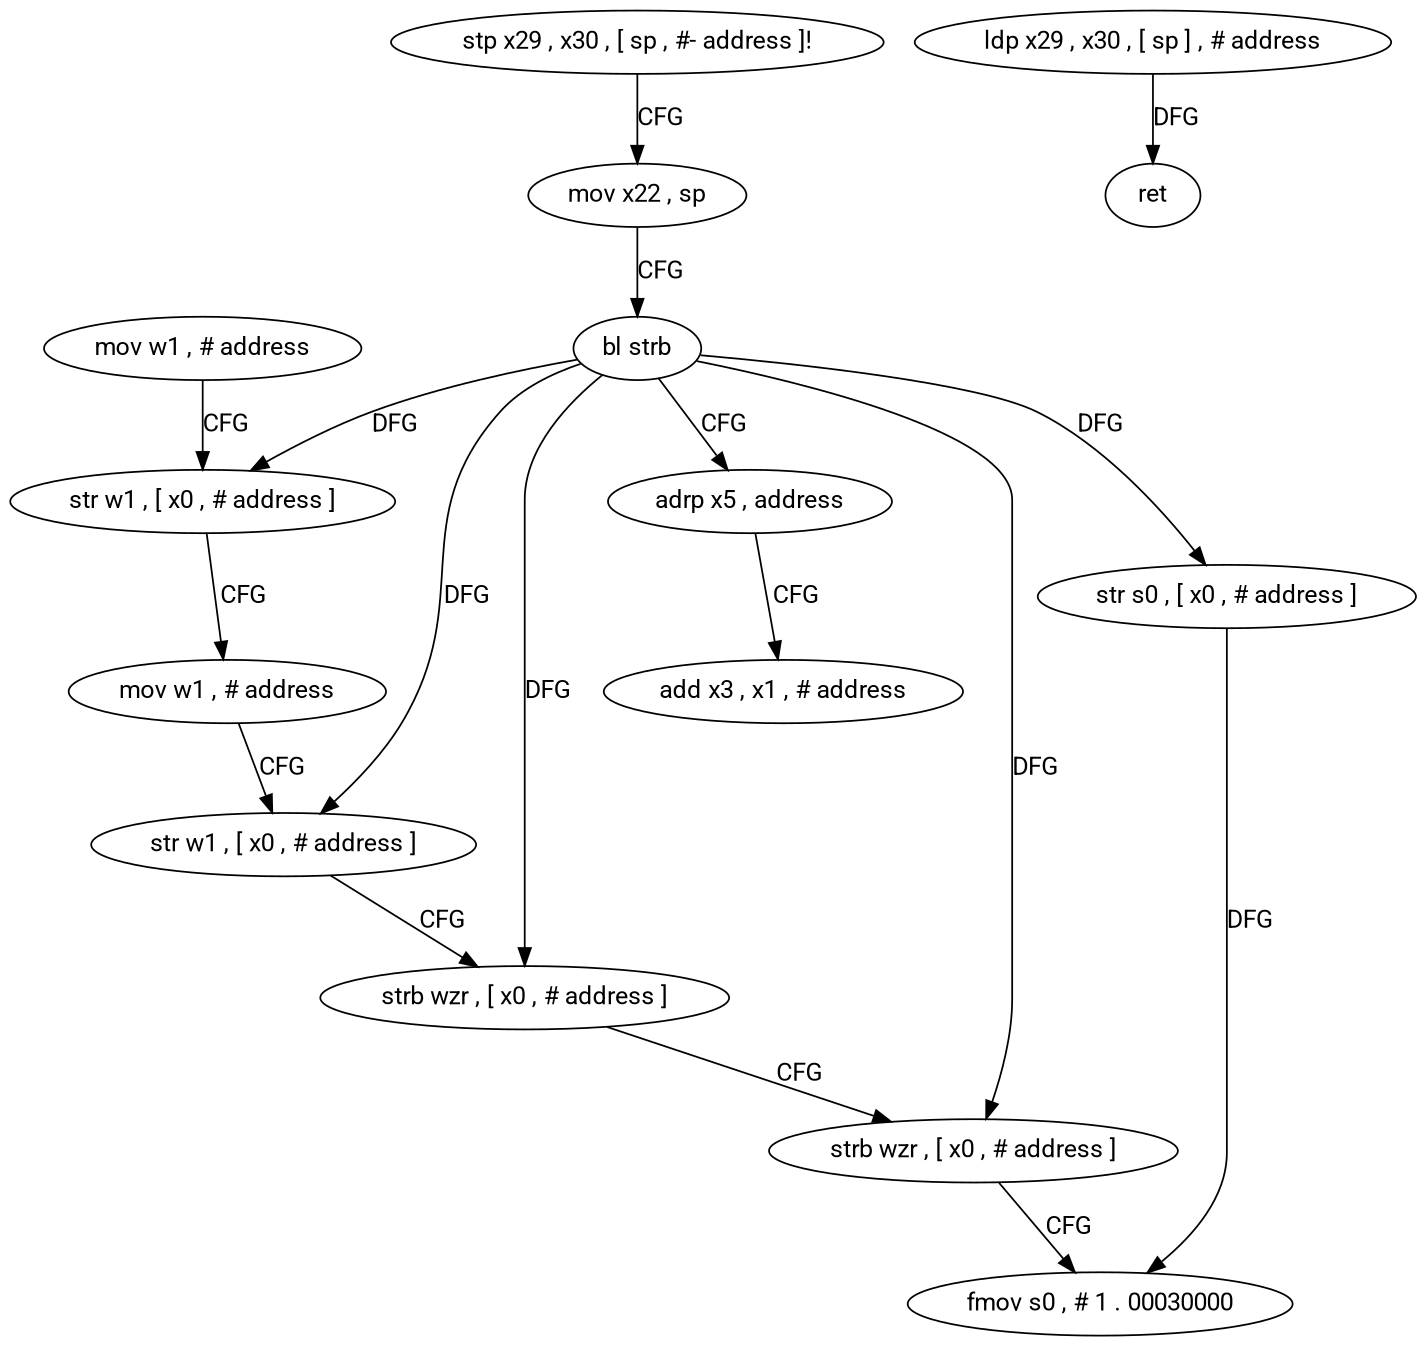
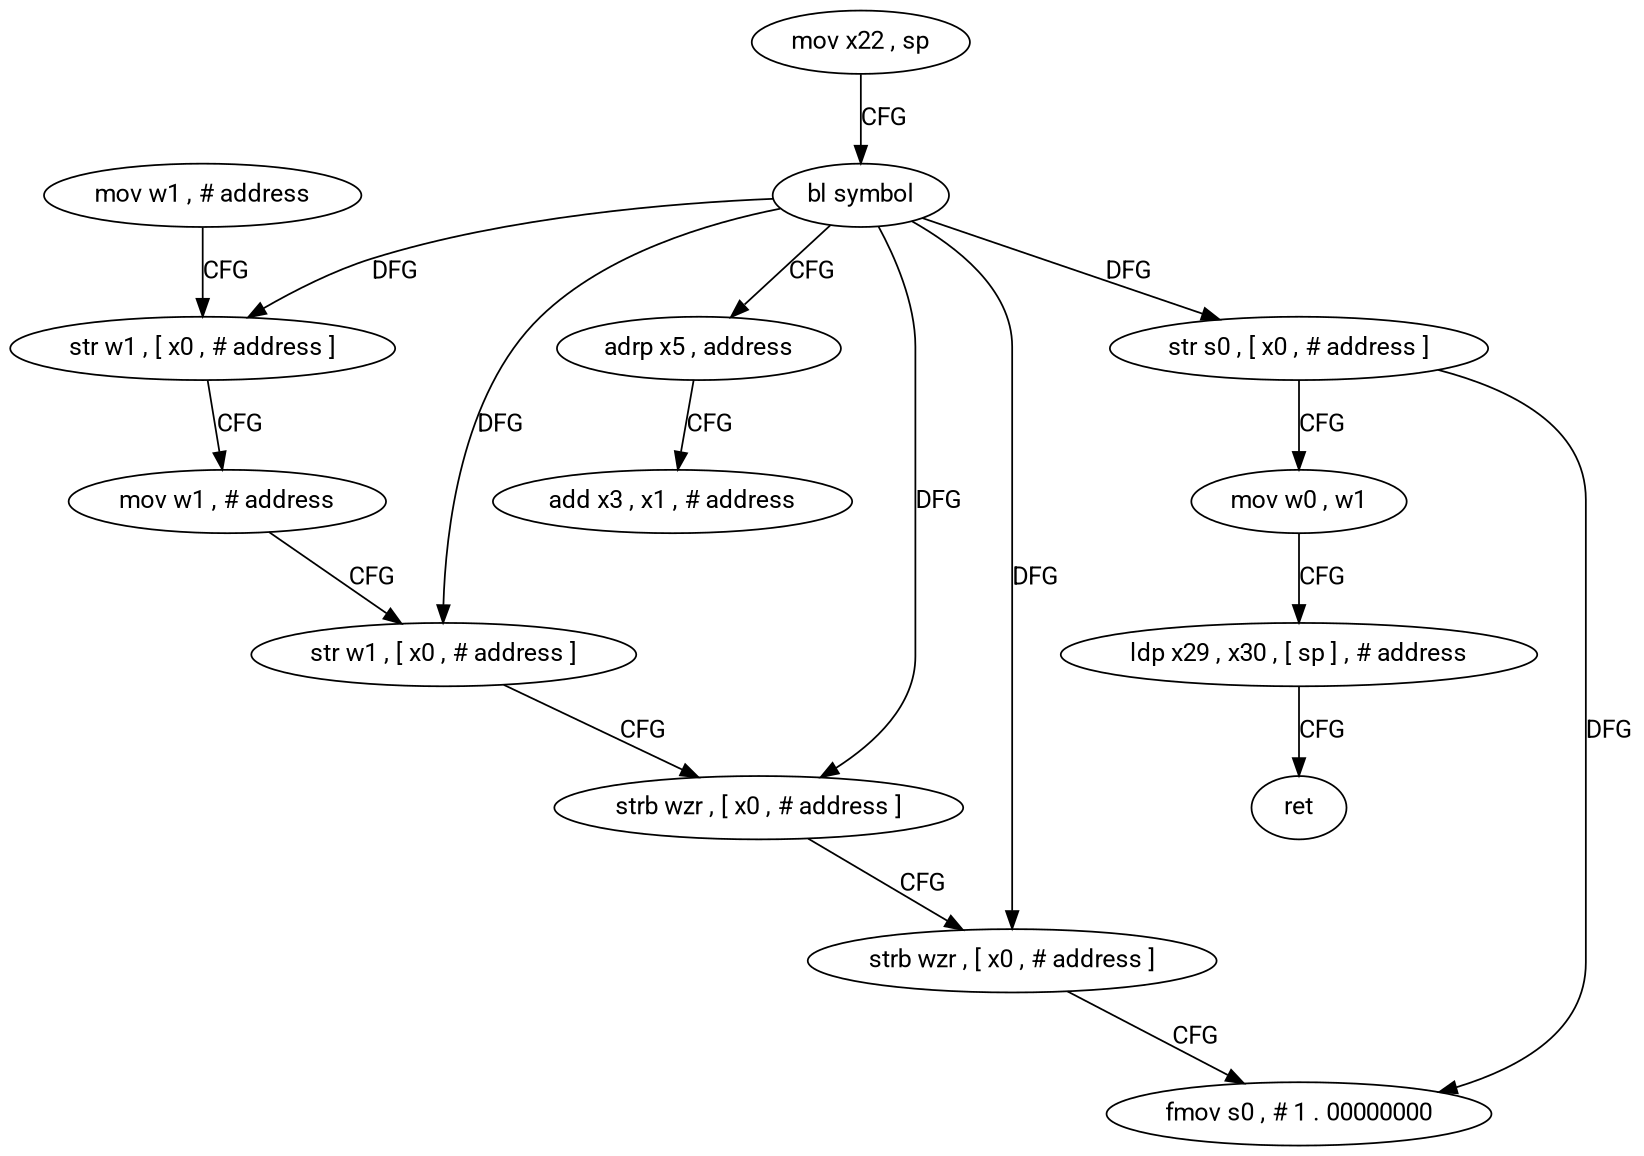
(637, 42) -> none
(1177, 119) -> (1323, 731)
(637, 348) -> (861, 195)
none -> (1299, 502)
(1100, 1304) -> (1299, 1114)
